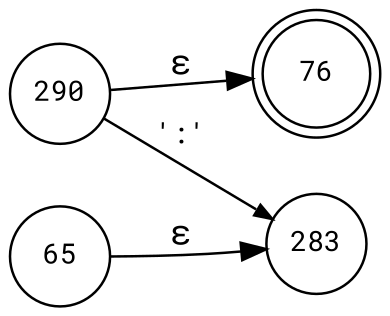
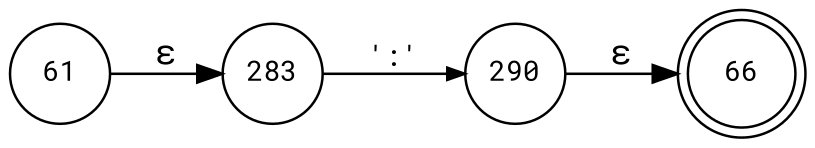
(316, 74) -> (742, 74)
(180, 164) -> (385, 74)
(60, 256) -> (60, 74)
